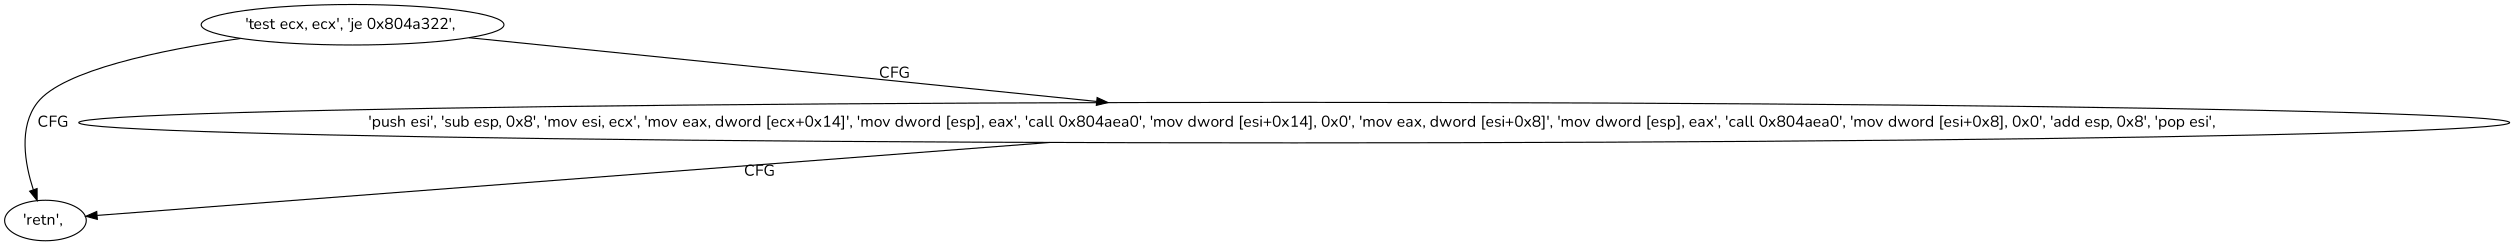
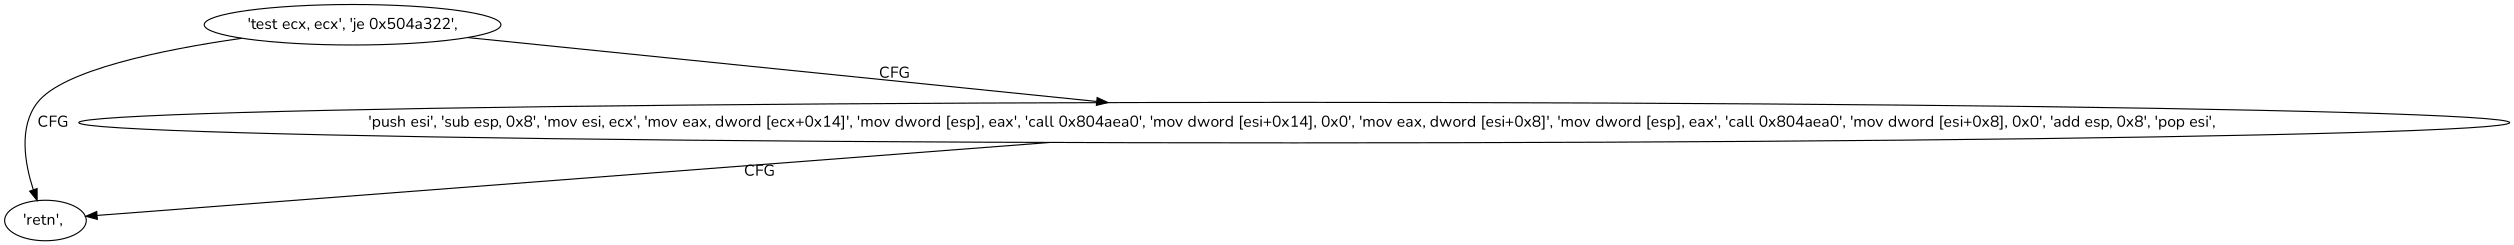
(353, 25) -> (353, 25)
